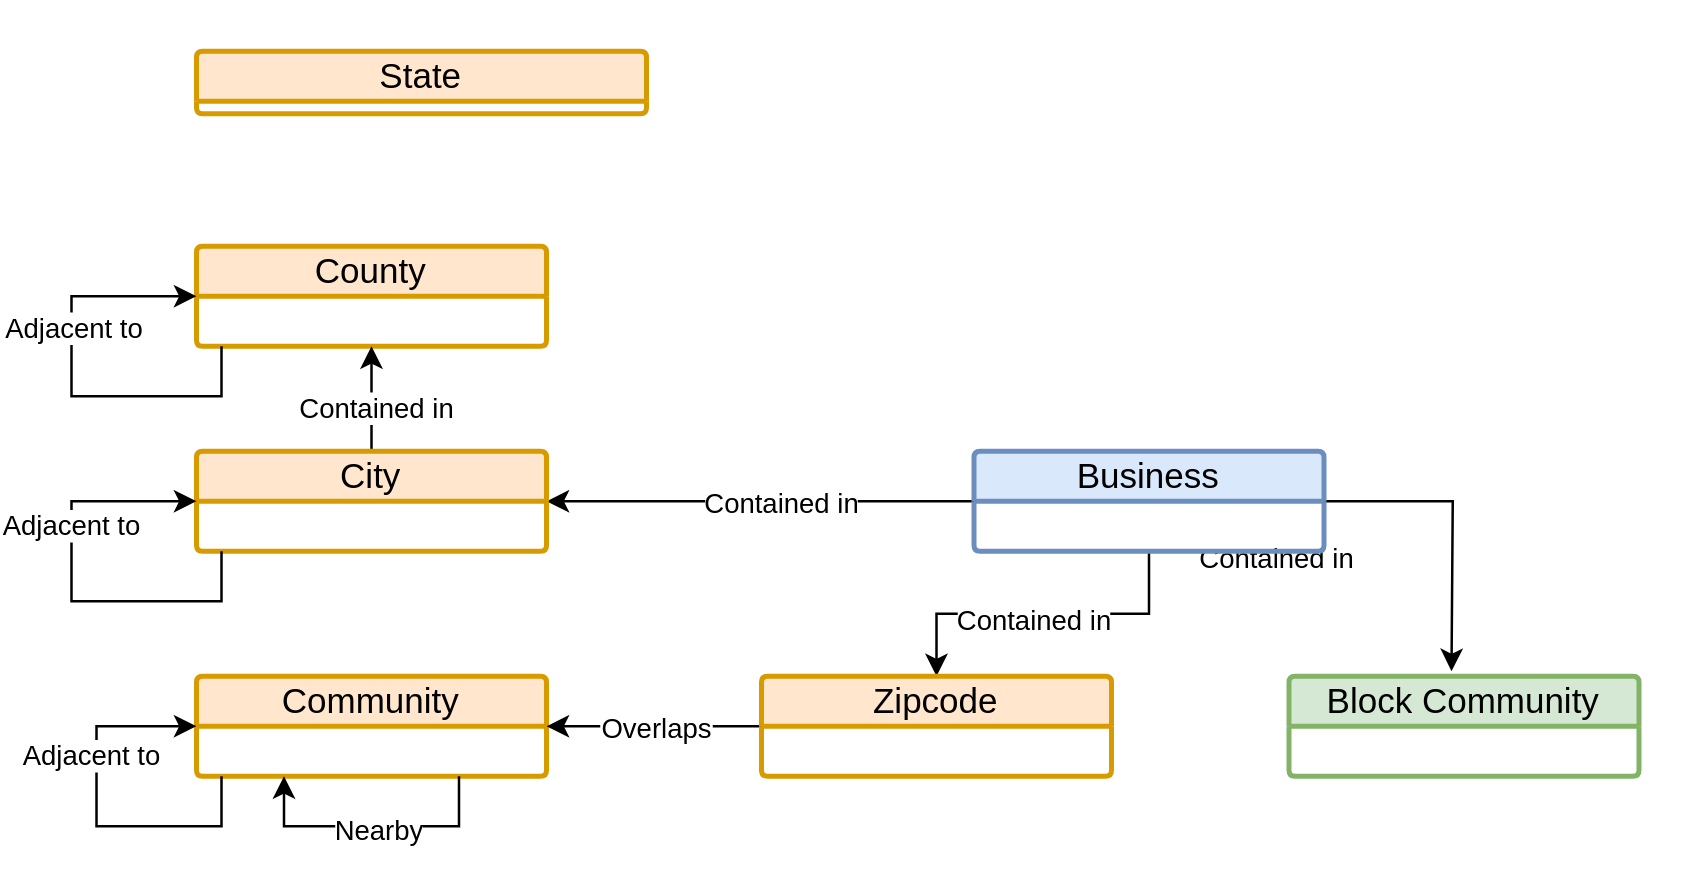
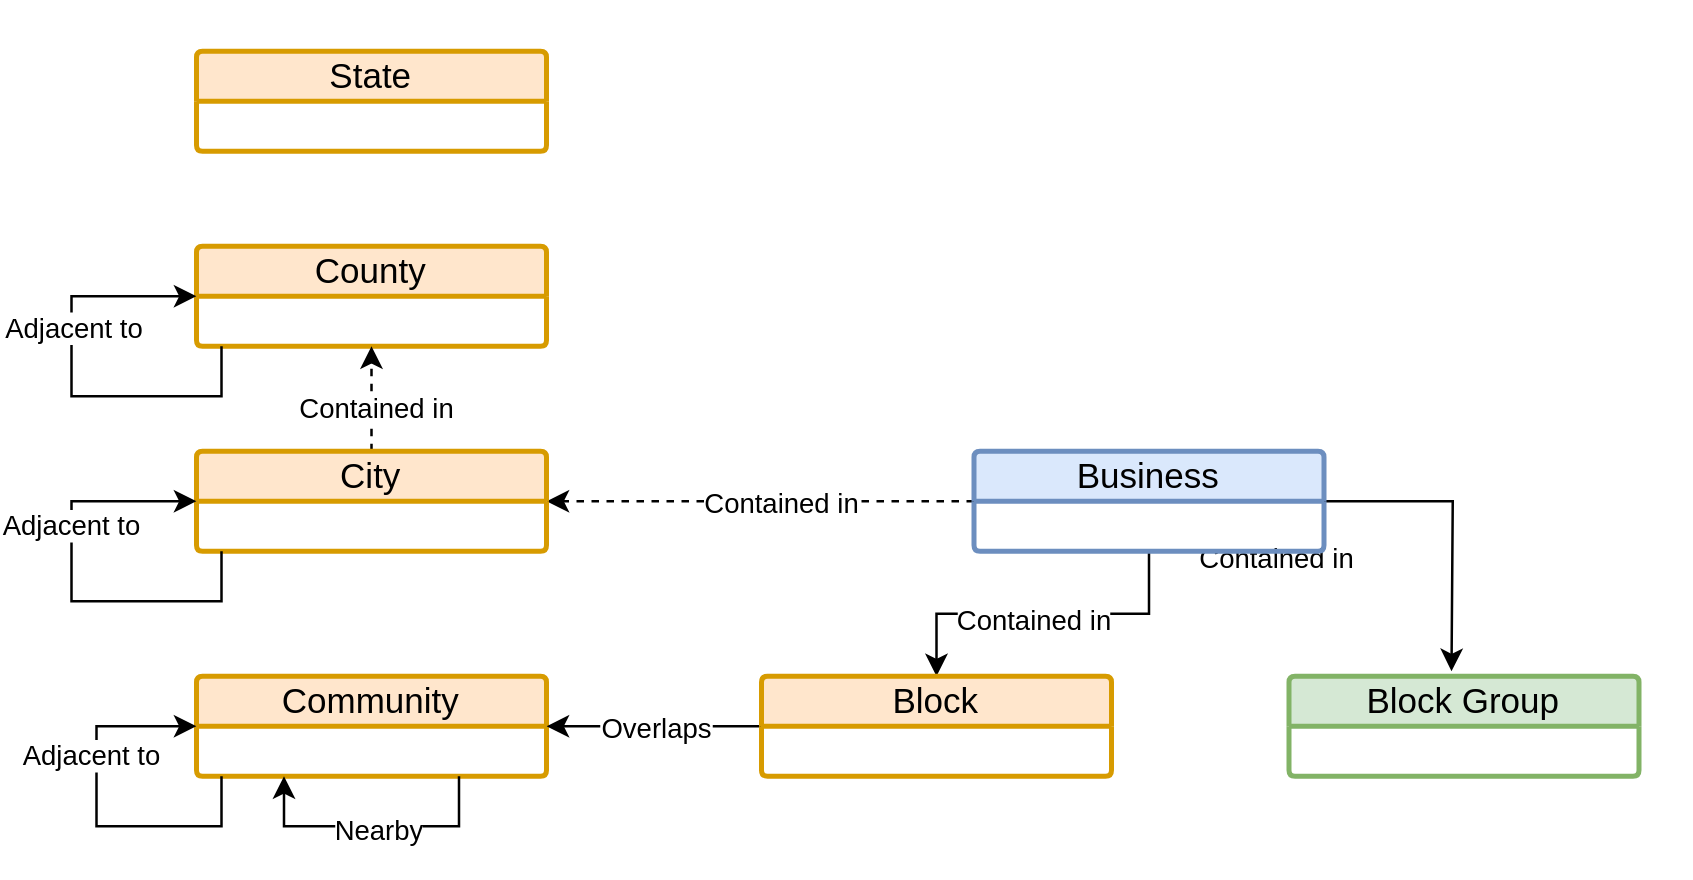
(421, 83) -> (371, 101)
(371, 378) -> (371, 378)
(637, 501) -> (637, 501)
(936, 701) -> (936, 701)
(1464, 701) -> (1464, 701)
